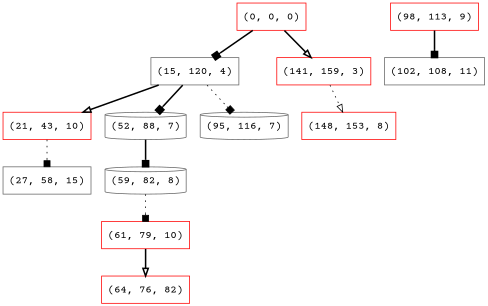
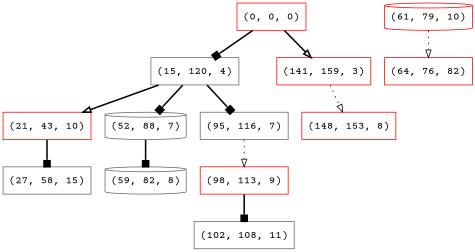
(217, 96) -> (217, 96)
(244, 126) -> (244, 126)
(47, 149) -> (47, 149)
none -> (244, 149)
(146, 204) -> none
(146, 235) -> (428, 17)
(146, 259) -> (428, 40)
